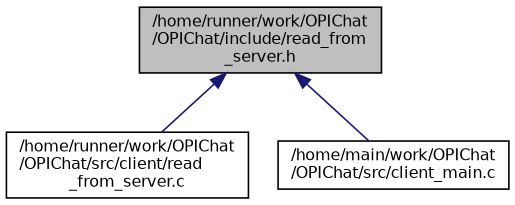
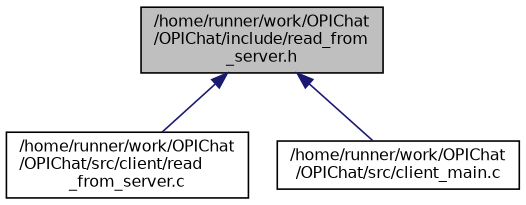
(393, 165) -> (398, 165)
